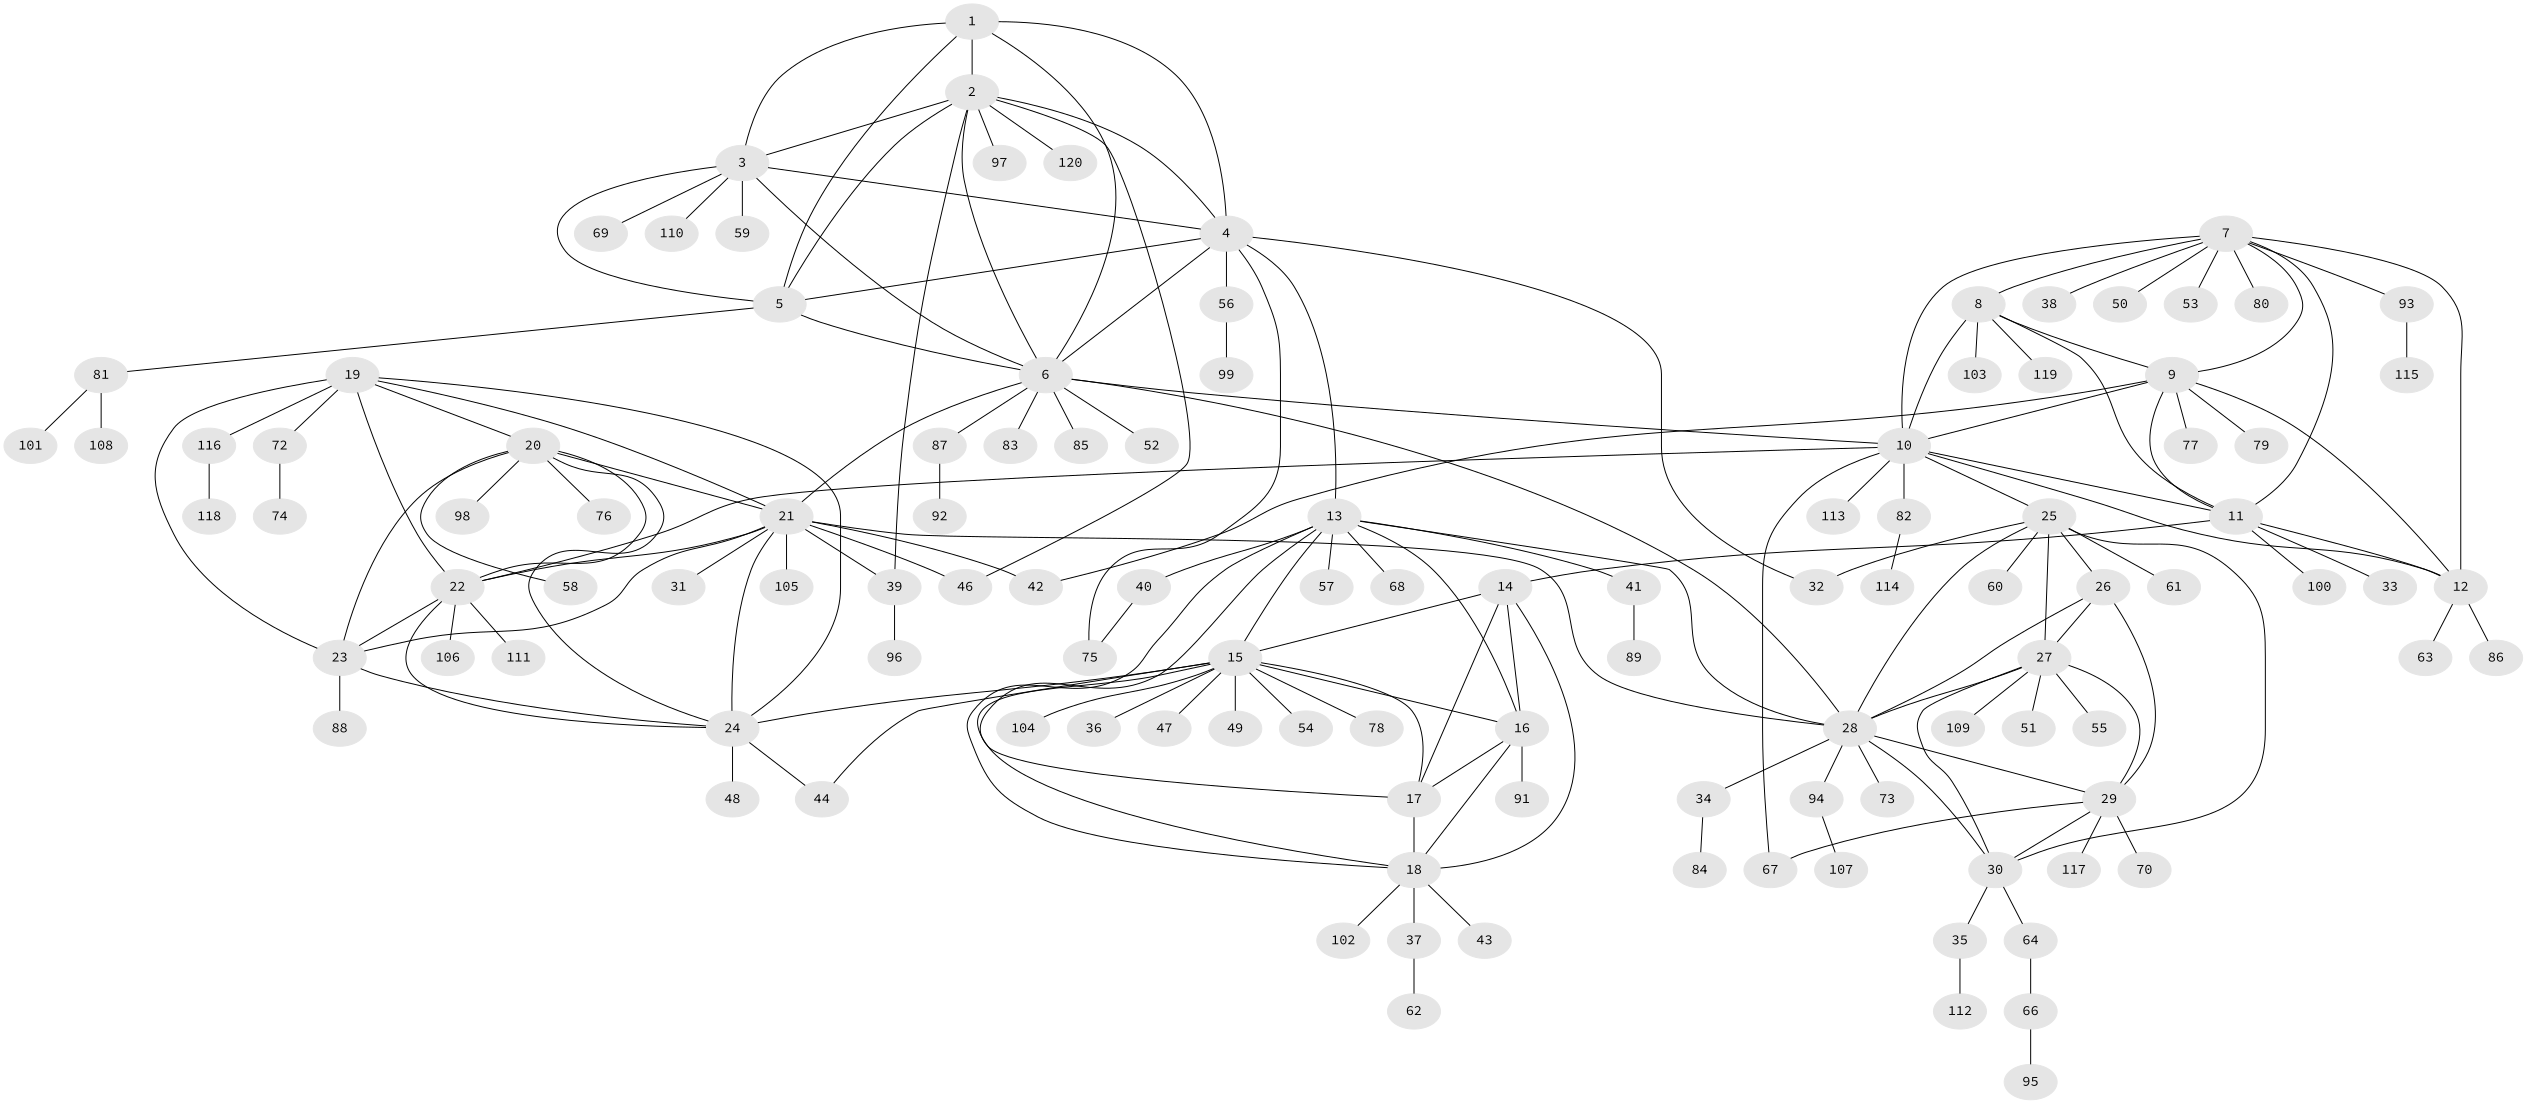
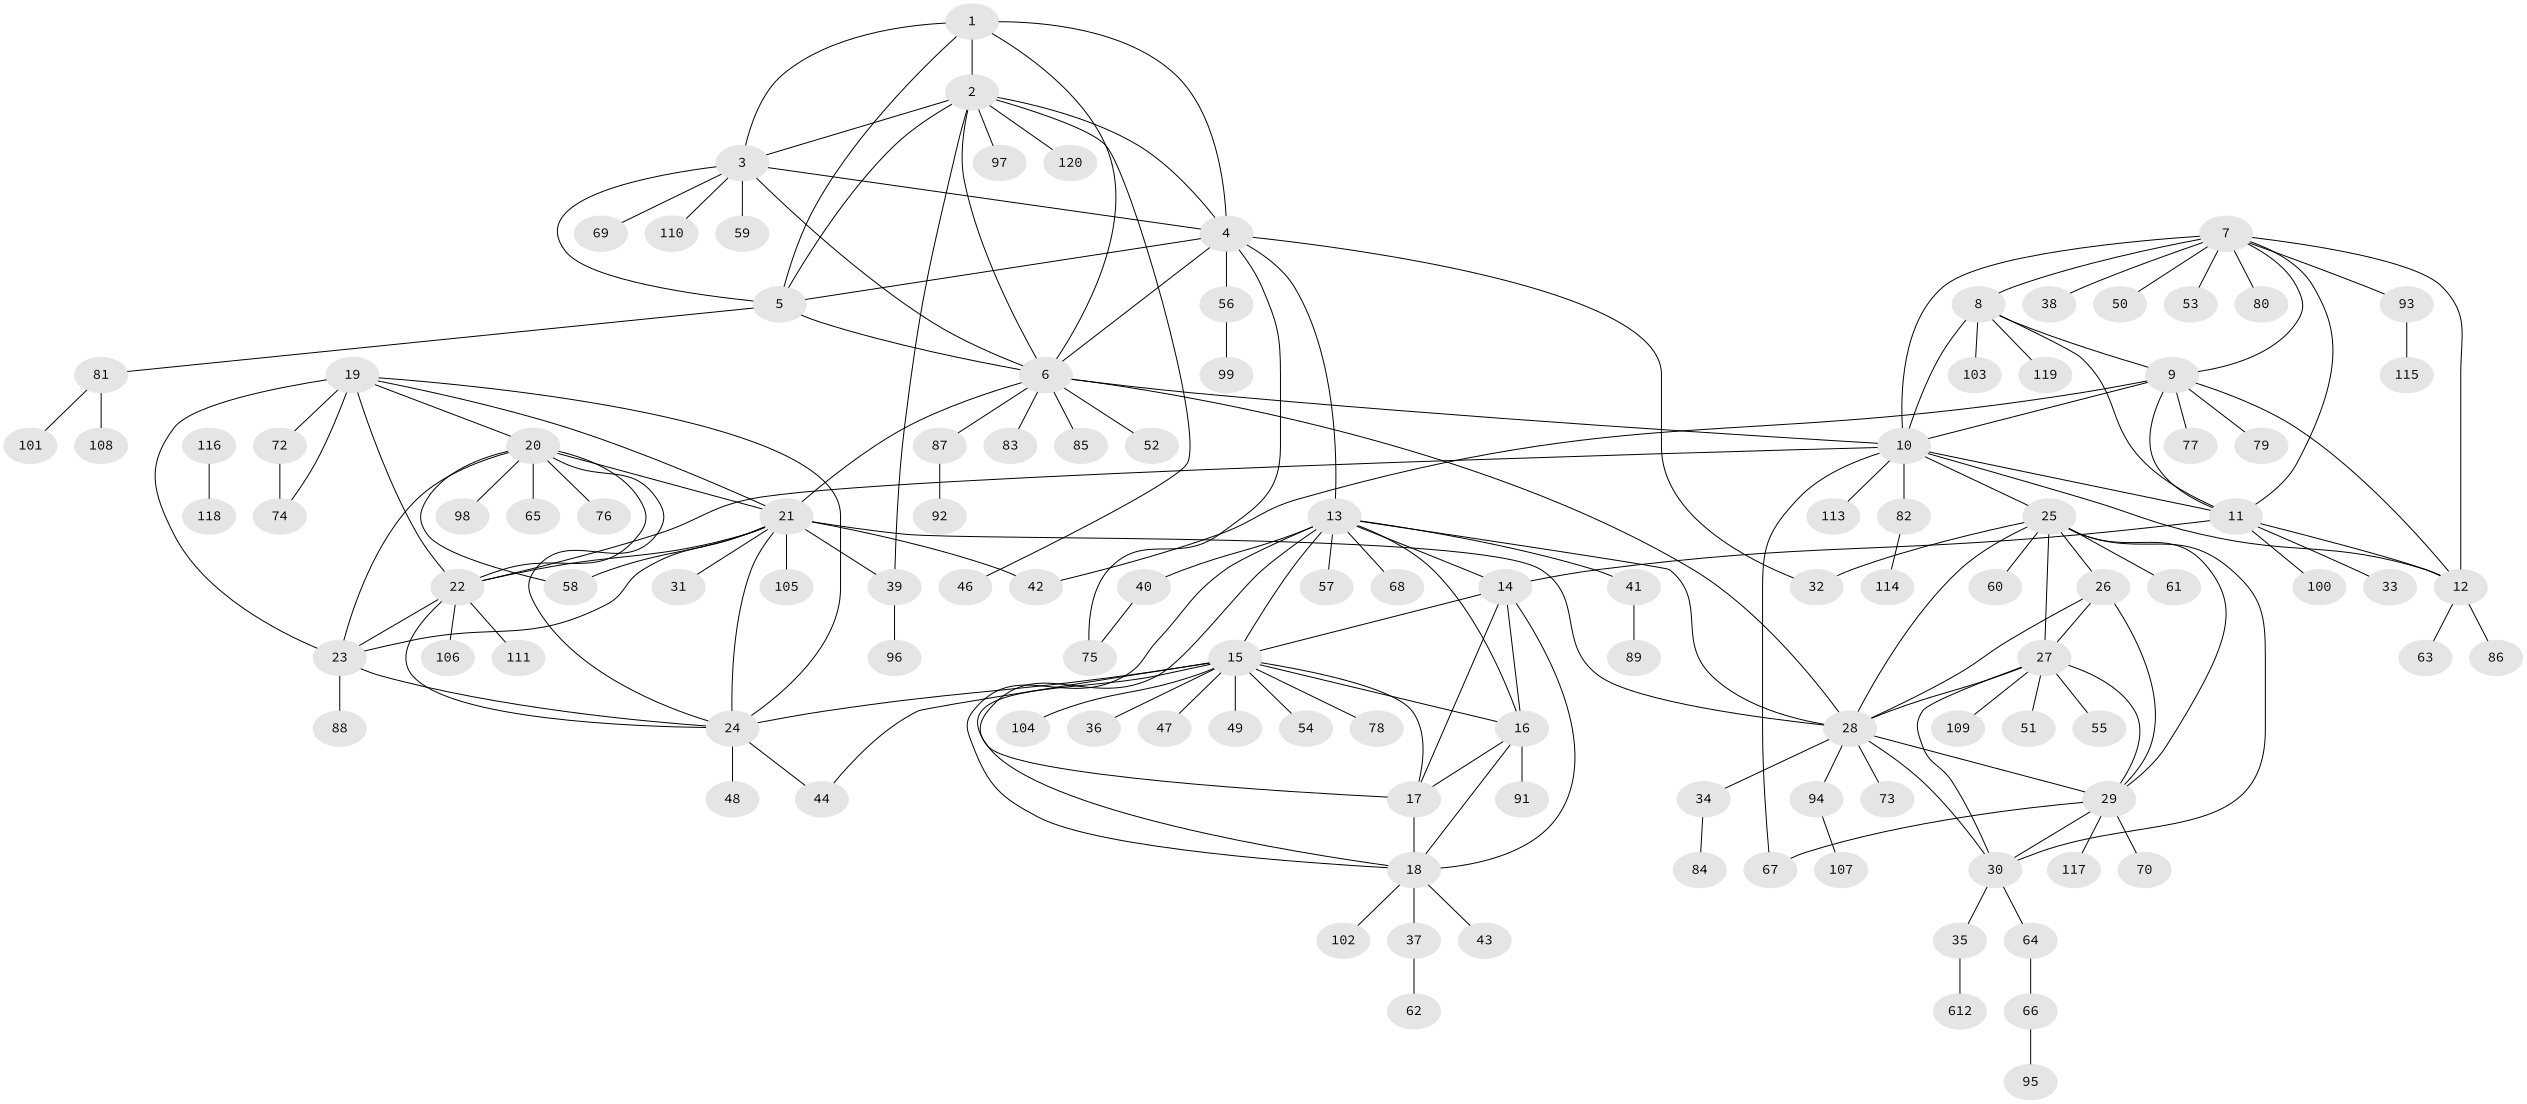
(281, 410) -> (323, 448)
none -> (533, 517)
(878, 549) -> (635, 562)
none -> (1433, 556)
none -> (2226, 616)
(1960, 1011) -> (1960, 1011)
